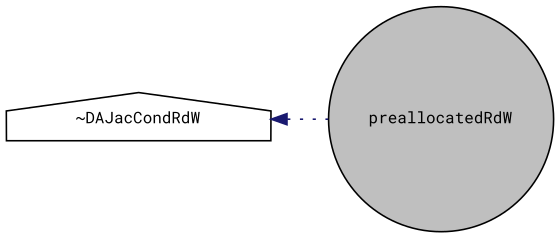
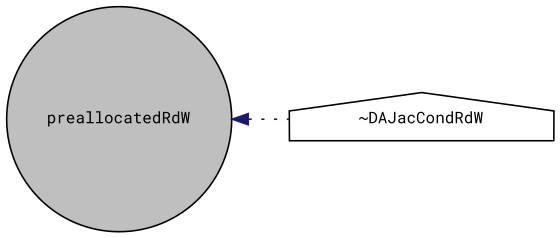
(308, 119) -> (269, 119)
